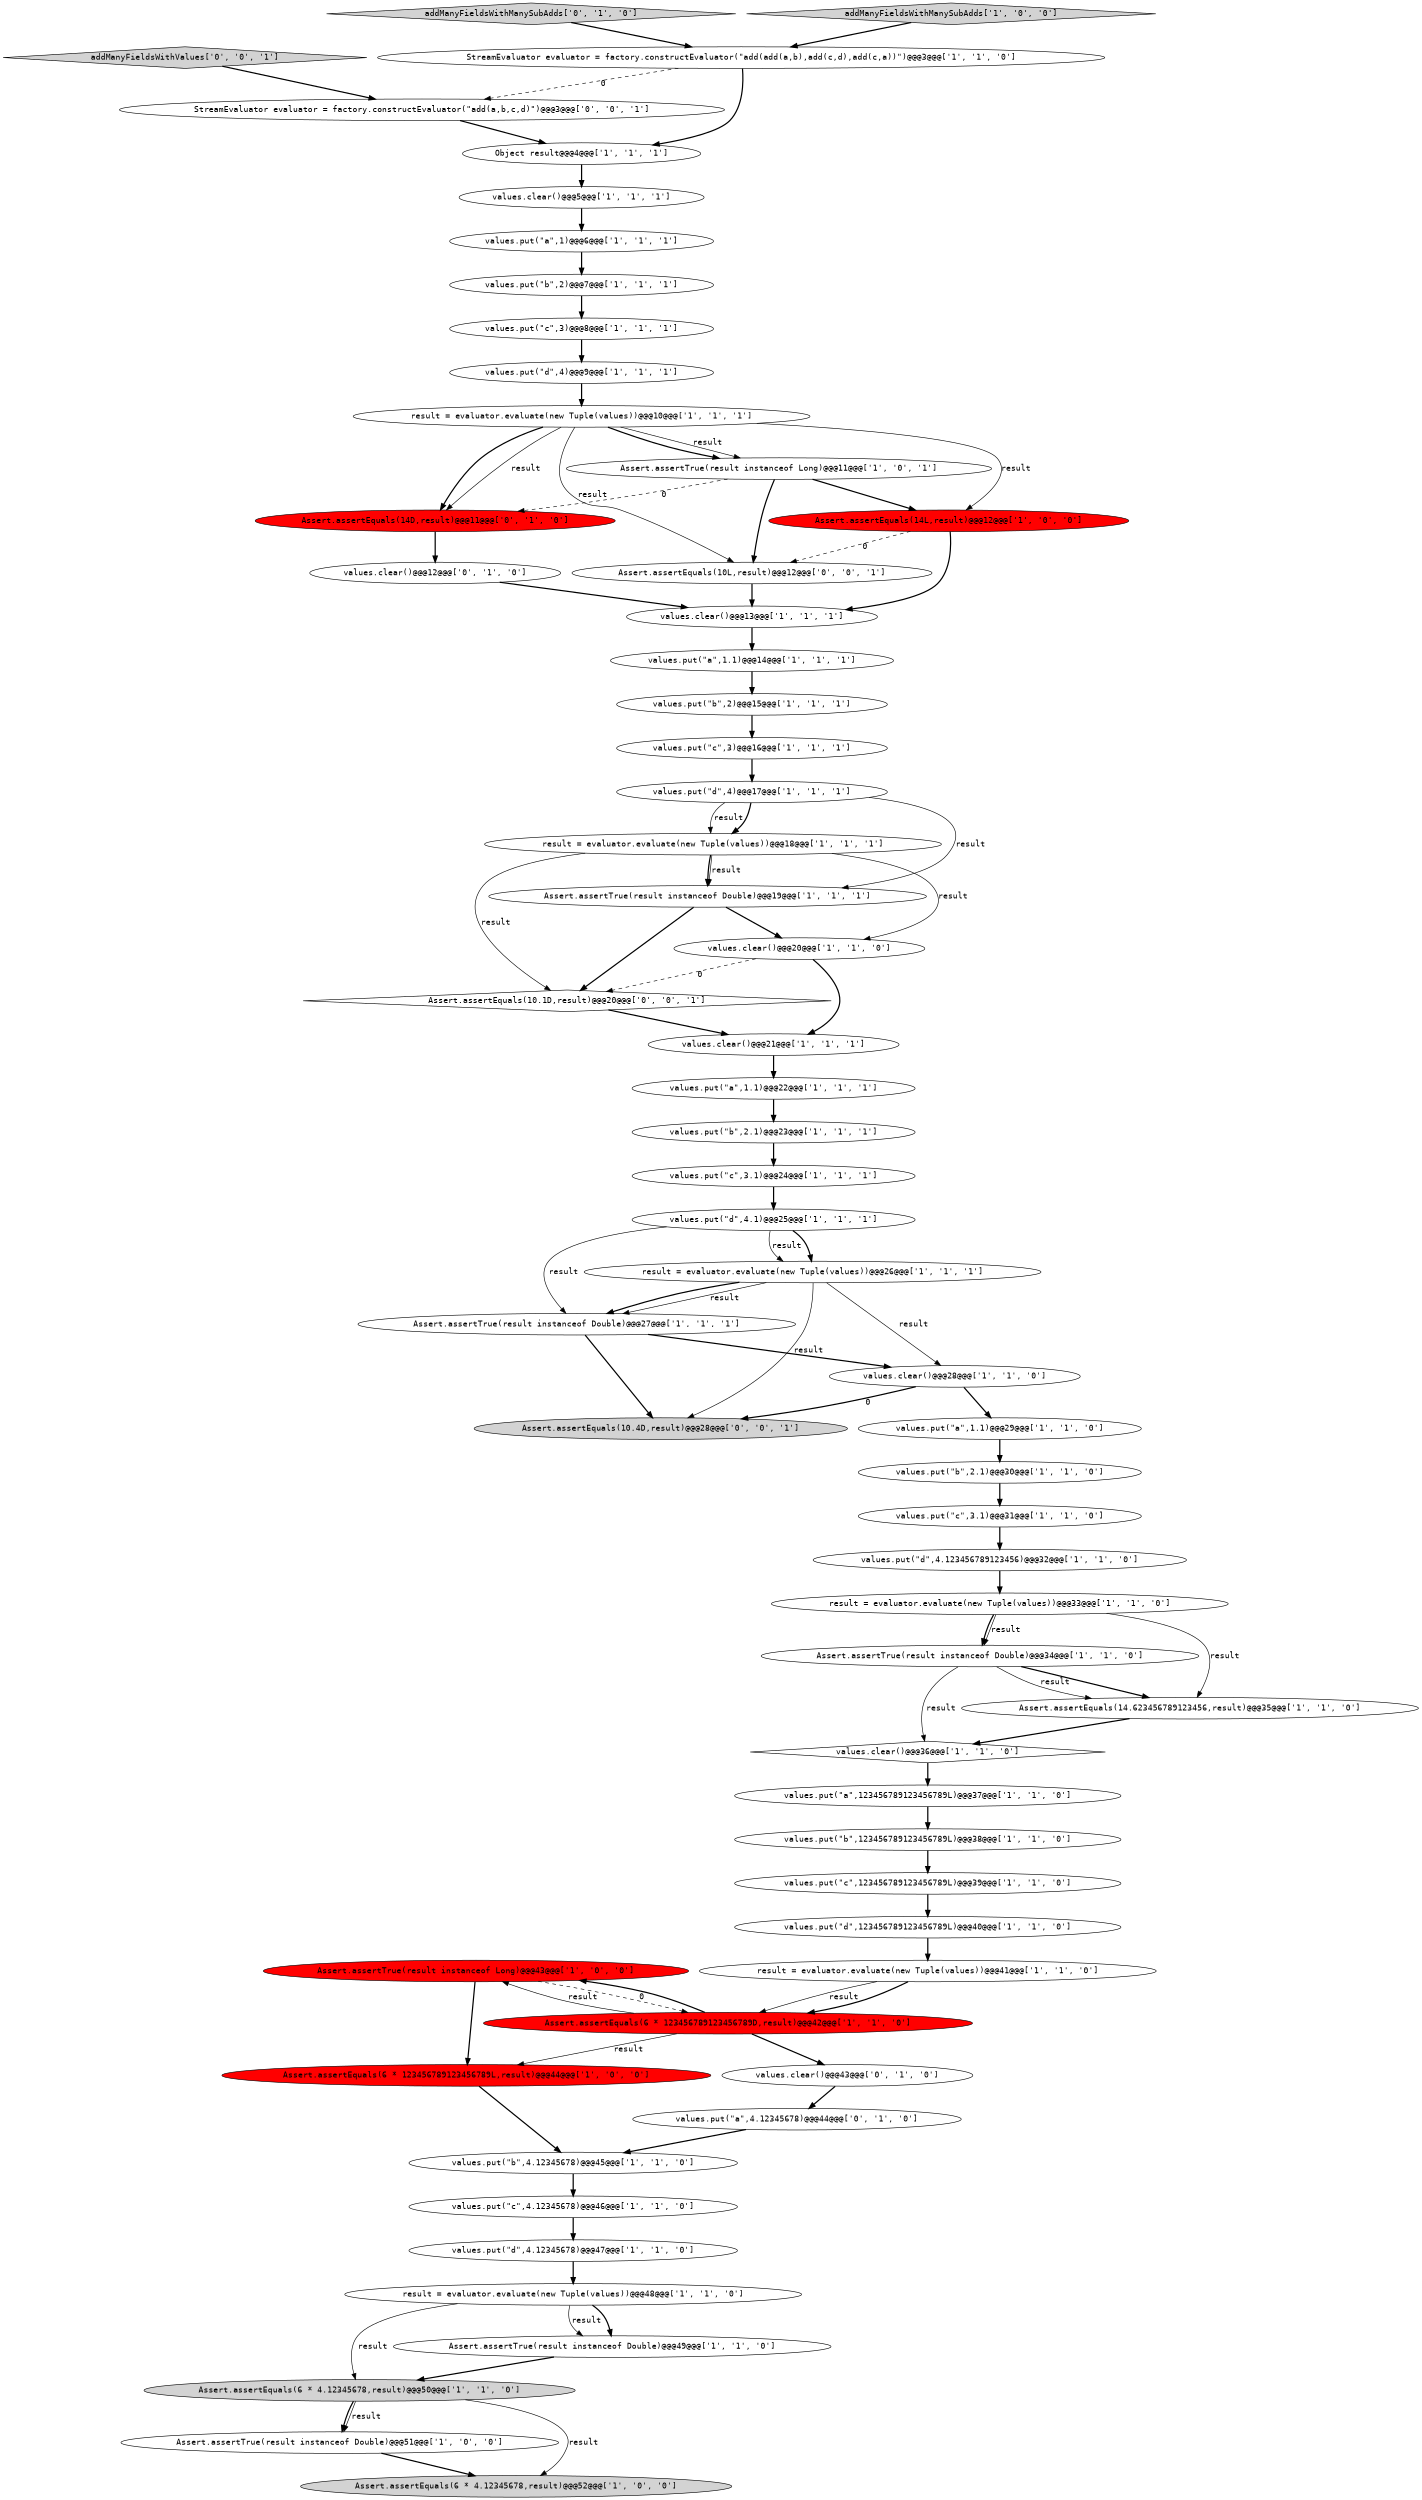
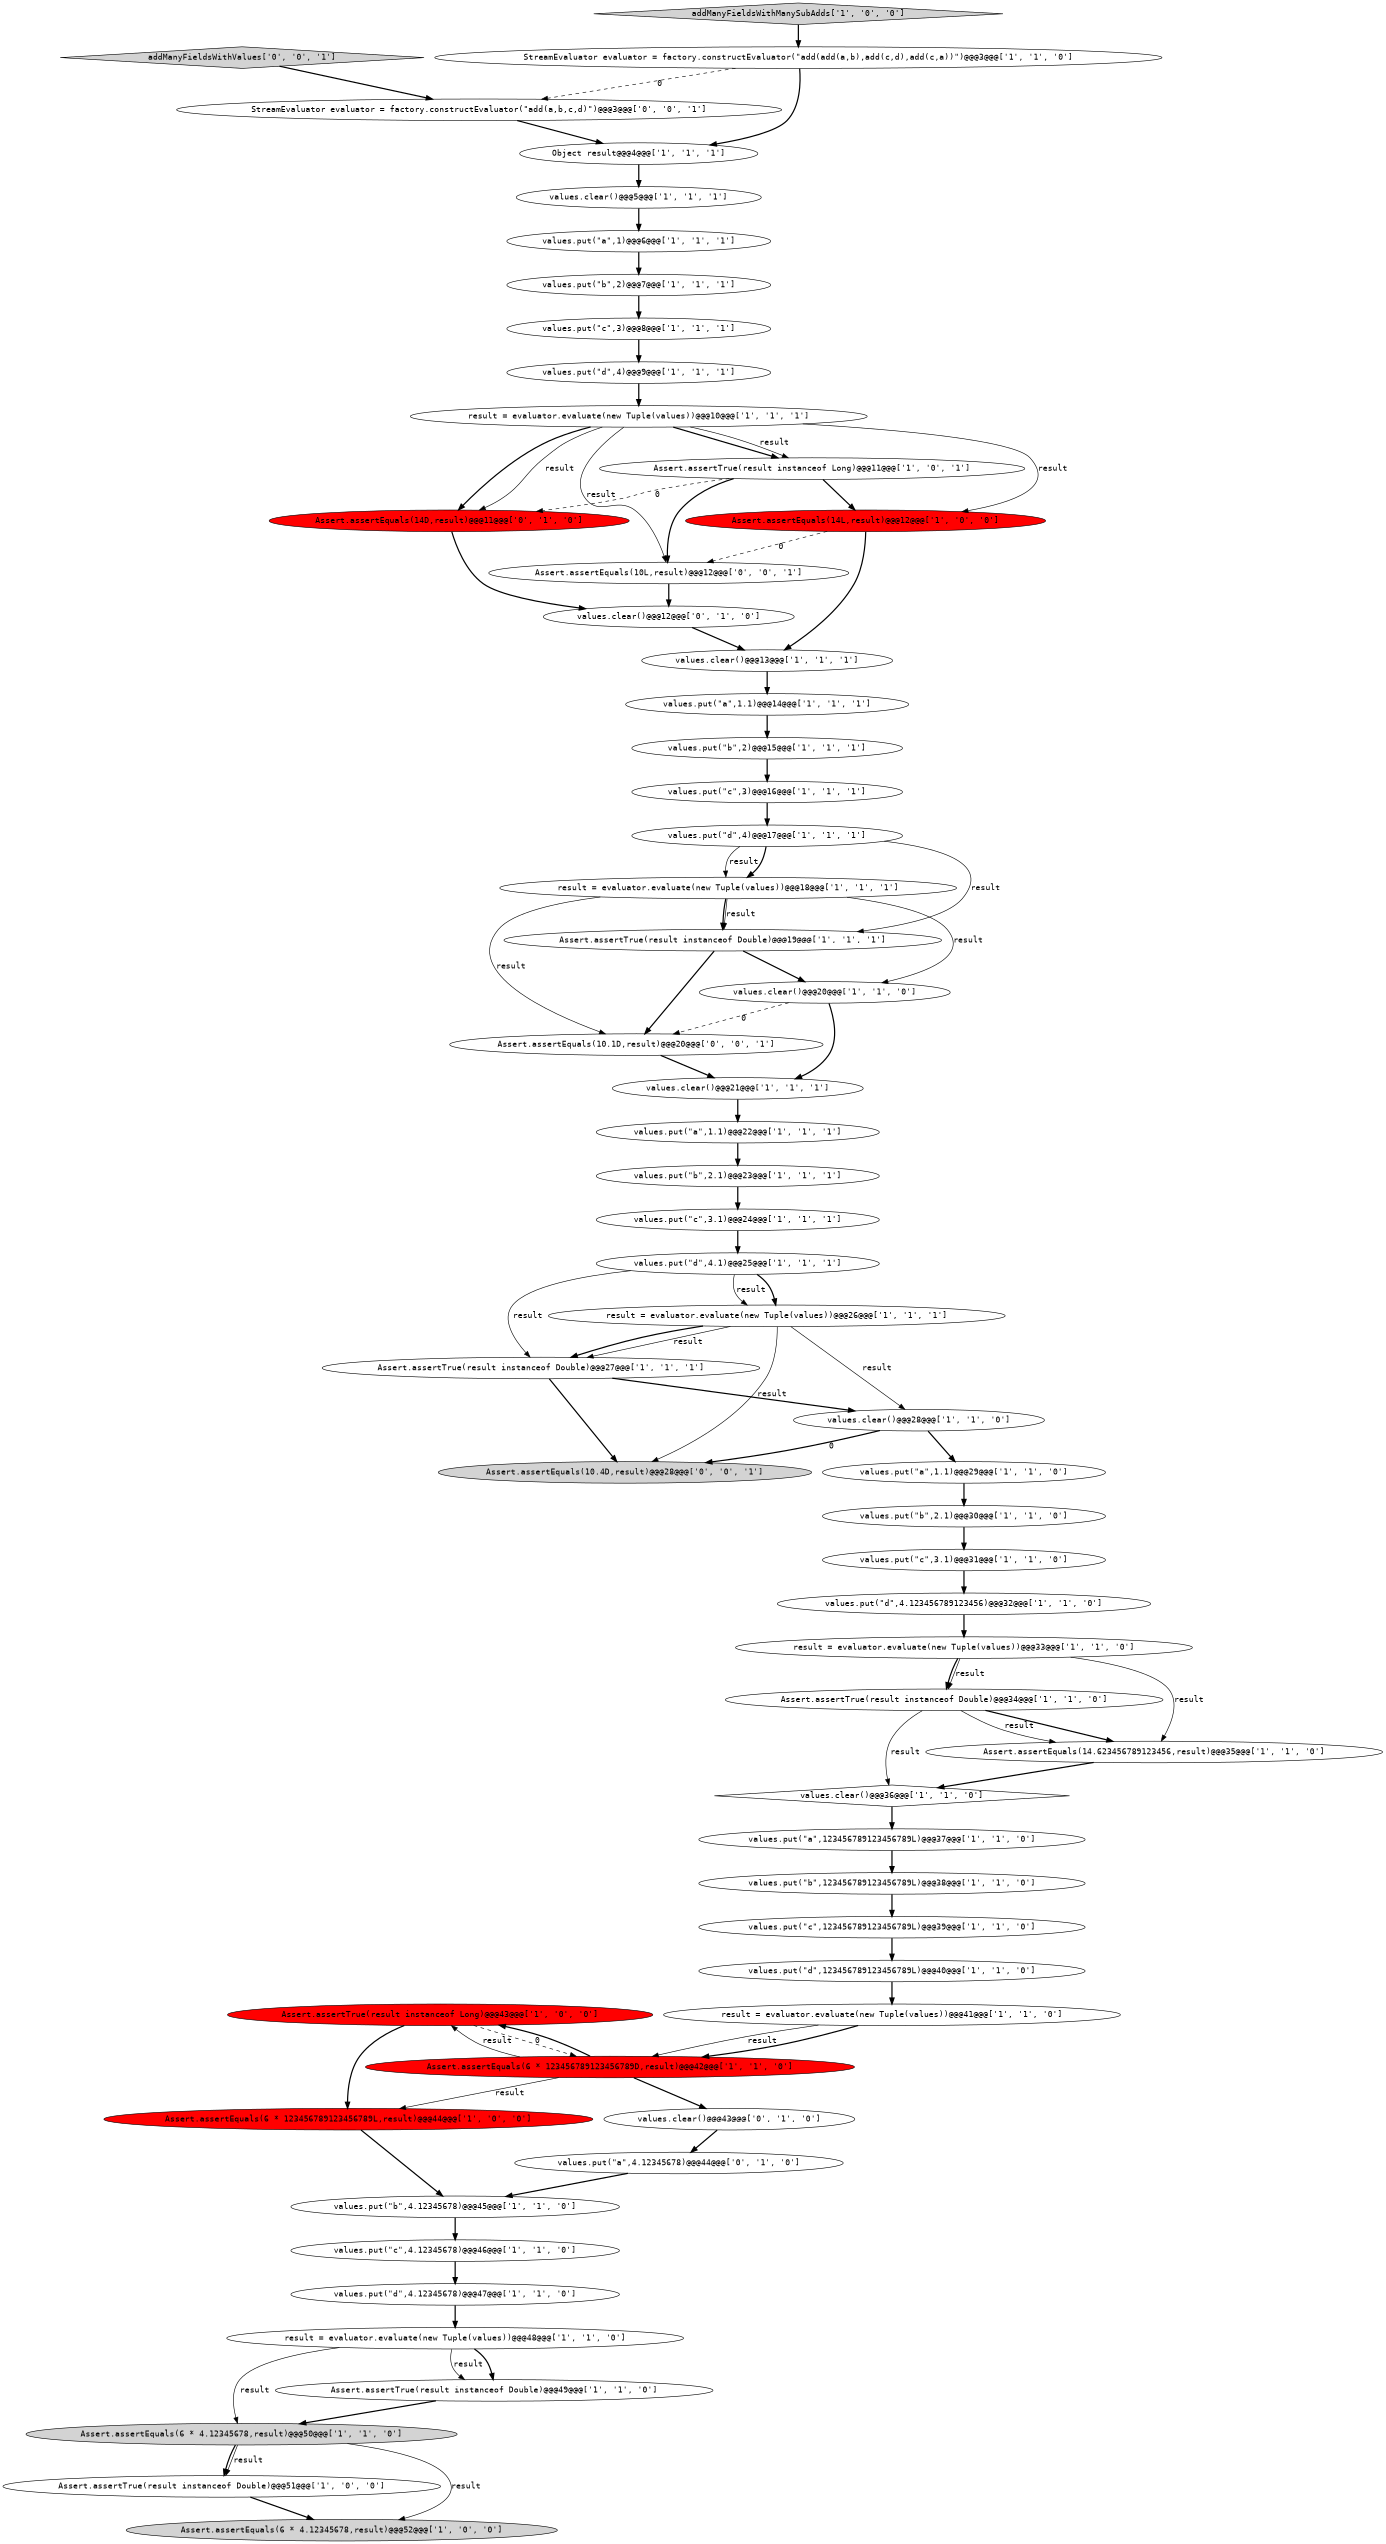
(531, 14) -> none
(752, 592) -> (669, 592)
(567, 1001) -> (636, 1045)
